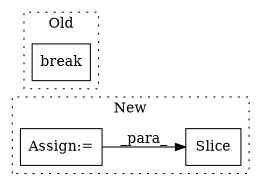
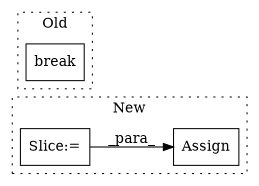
(61, 147) -> (55, 147)
(213, 147) -> (206, 147)
